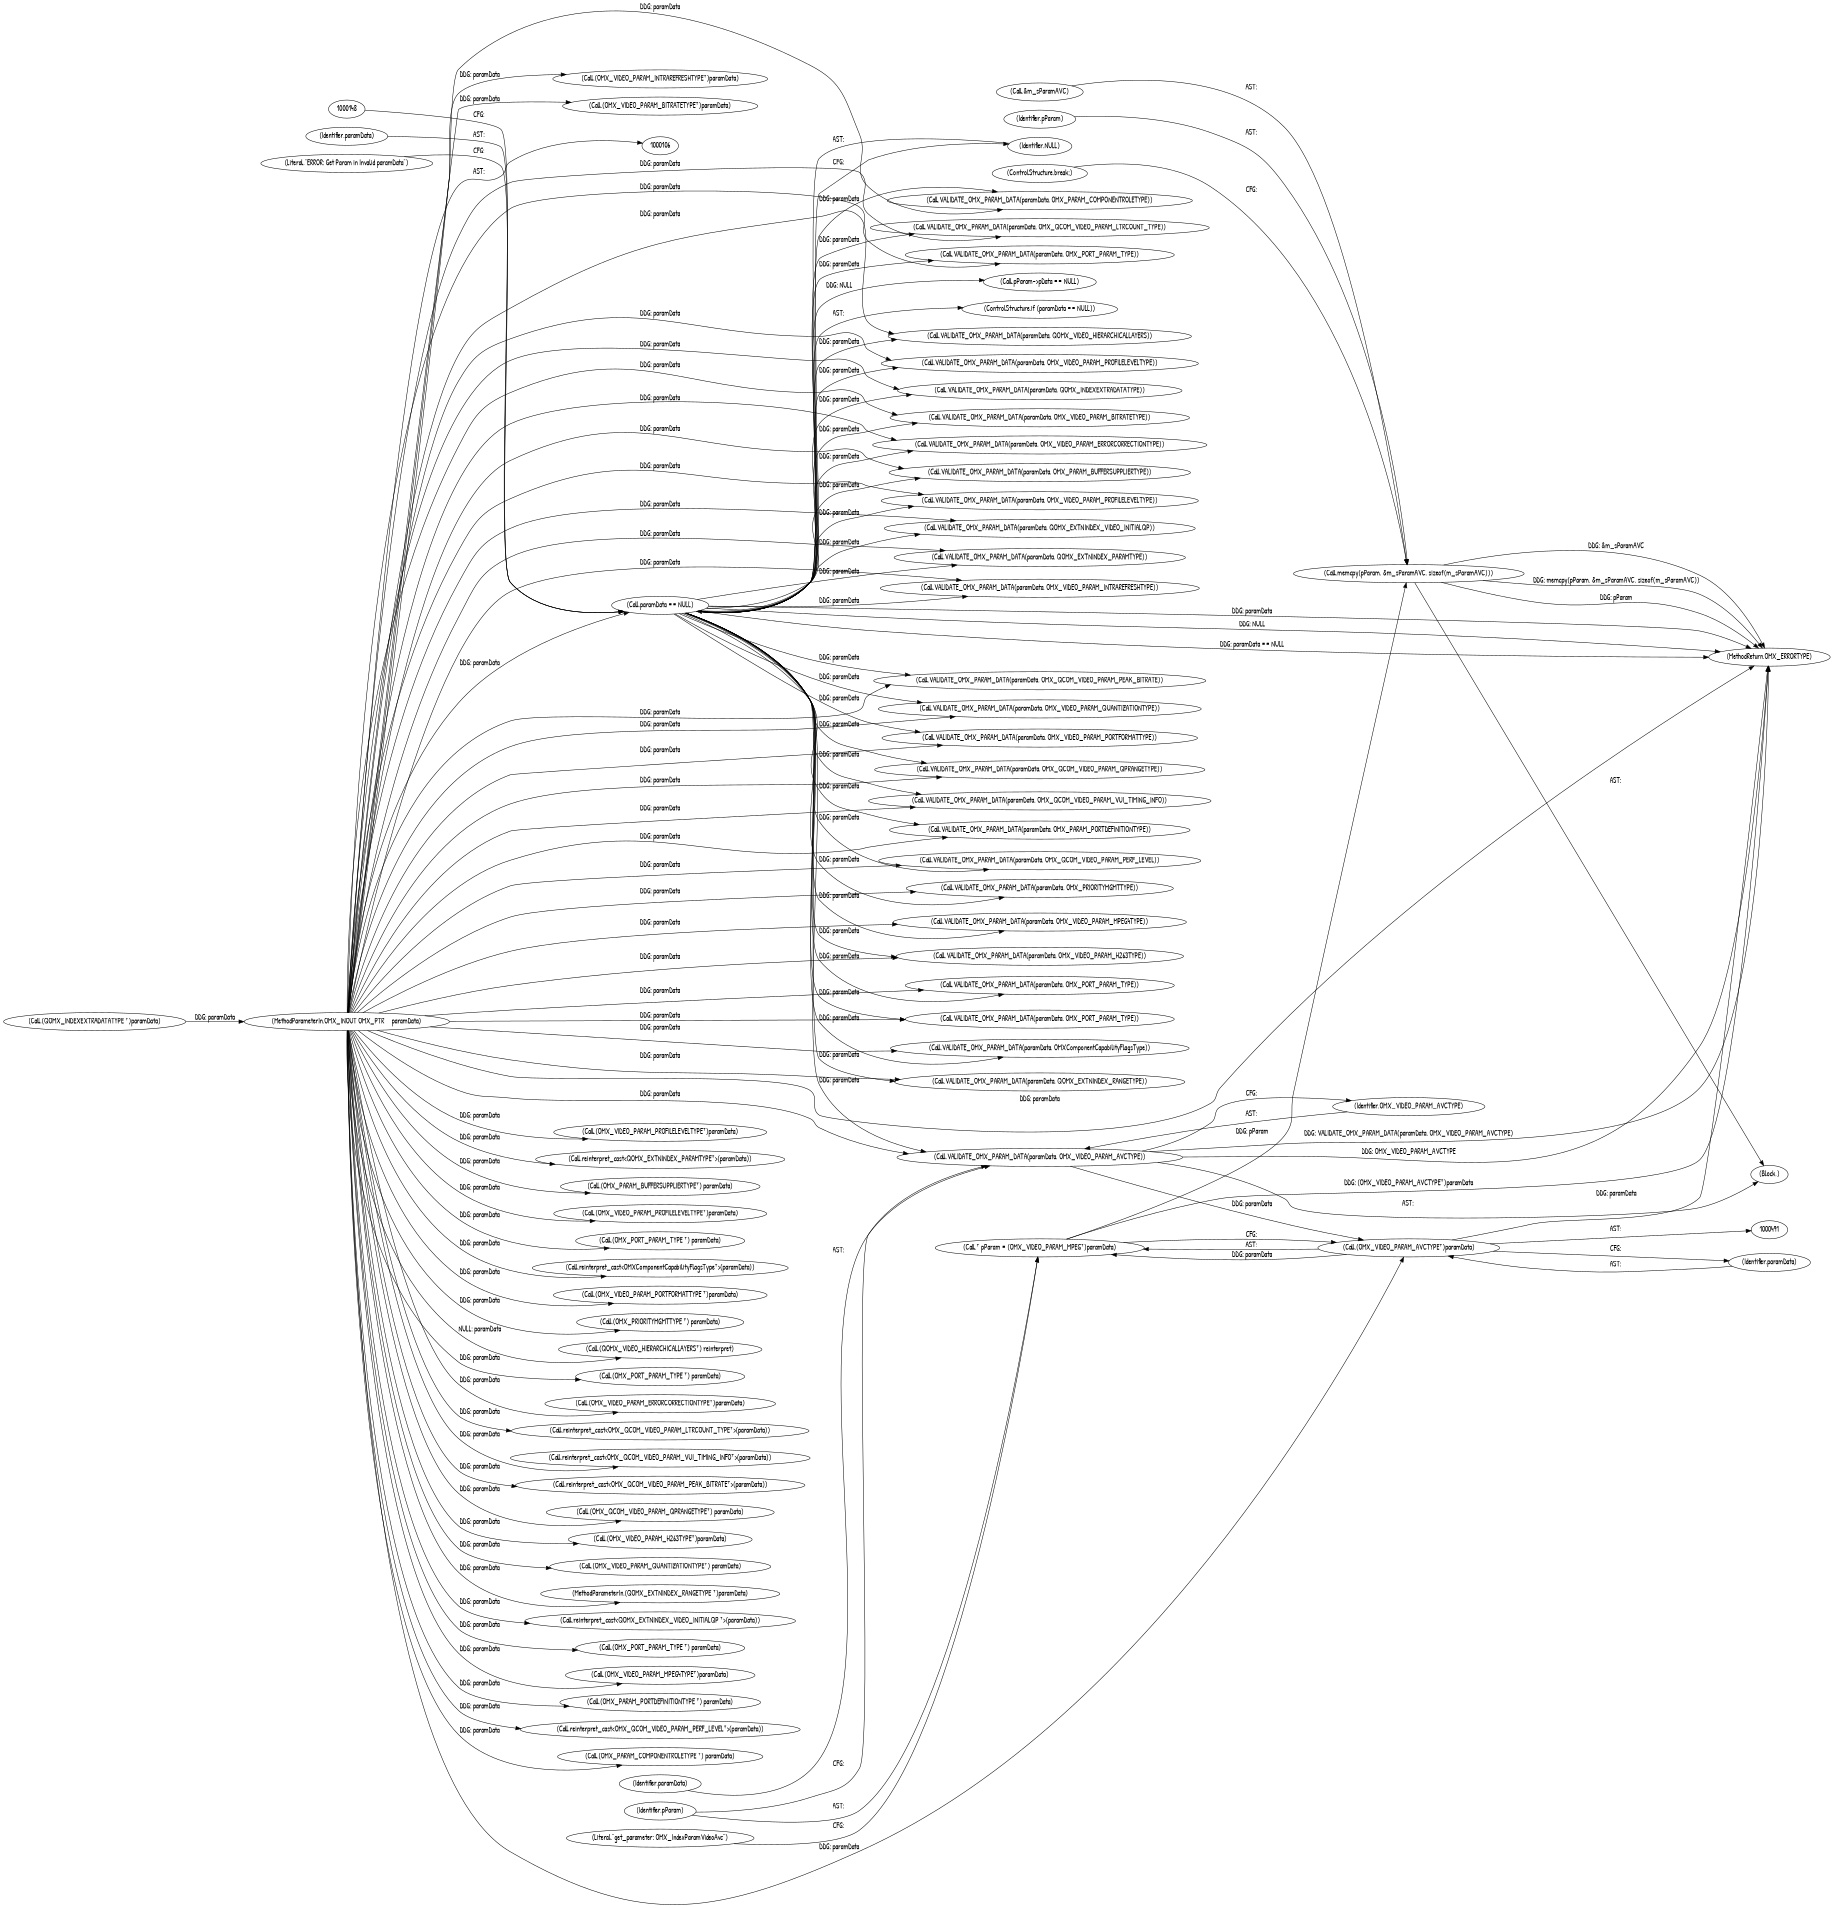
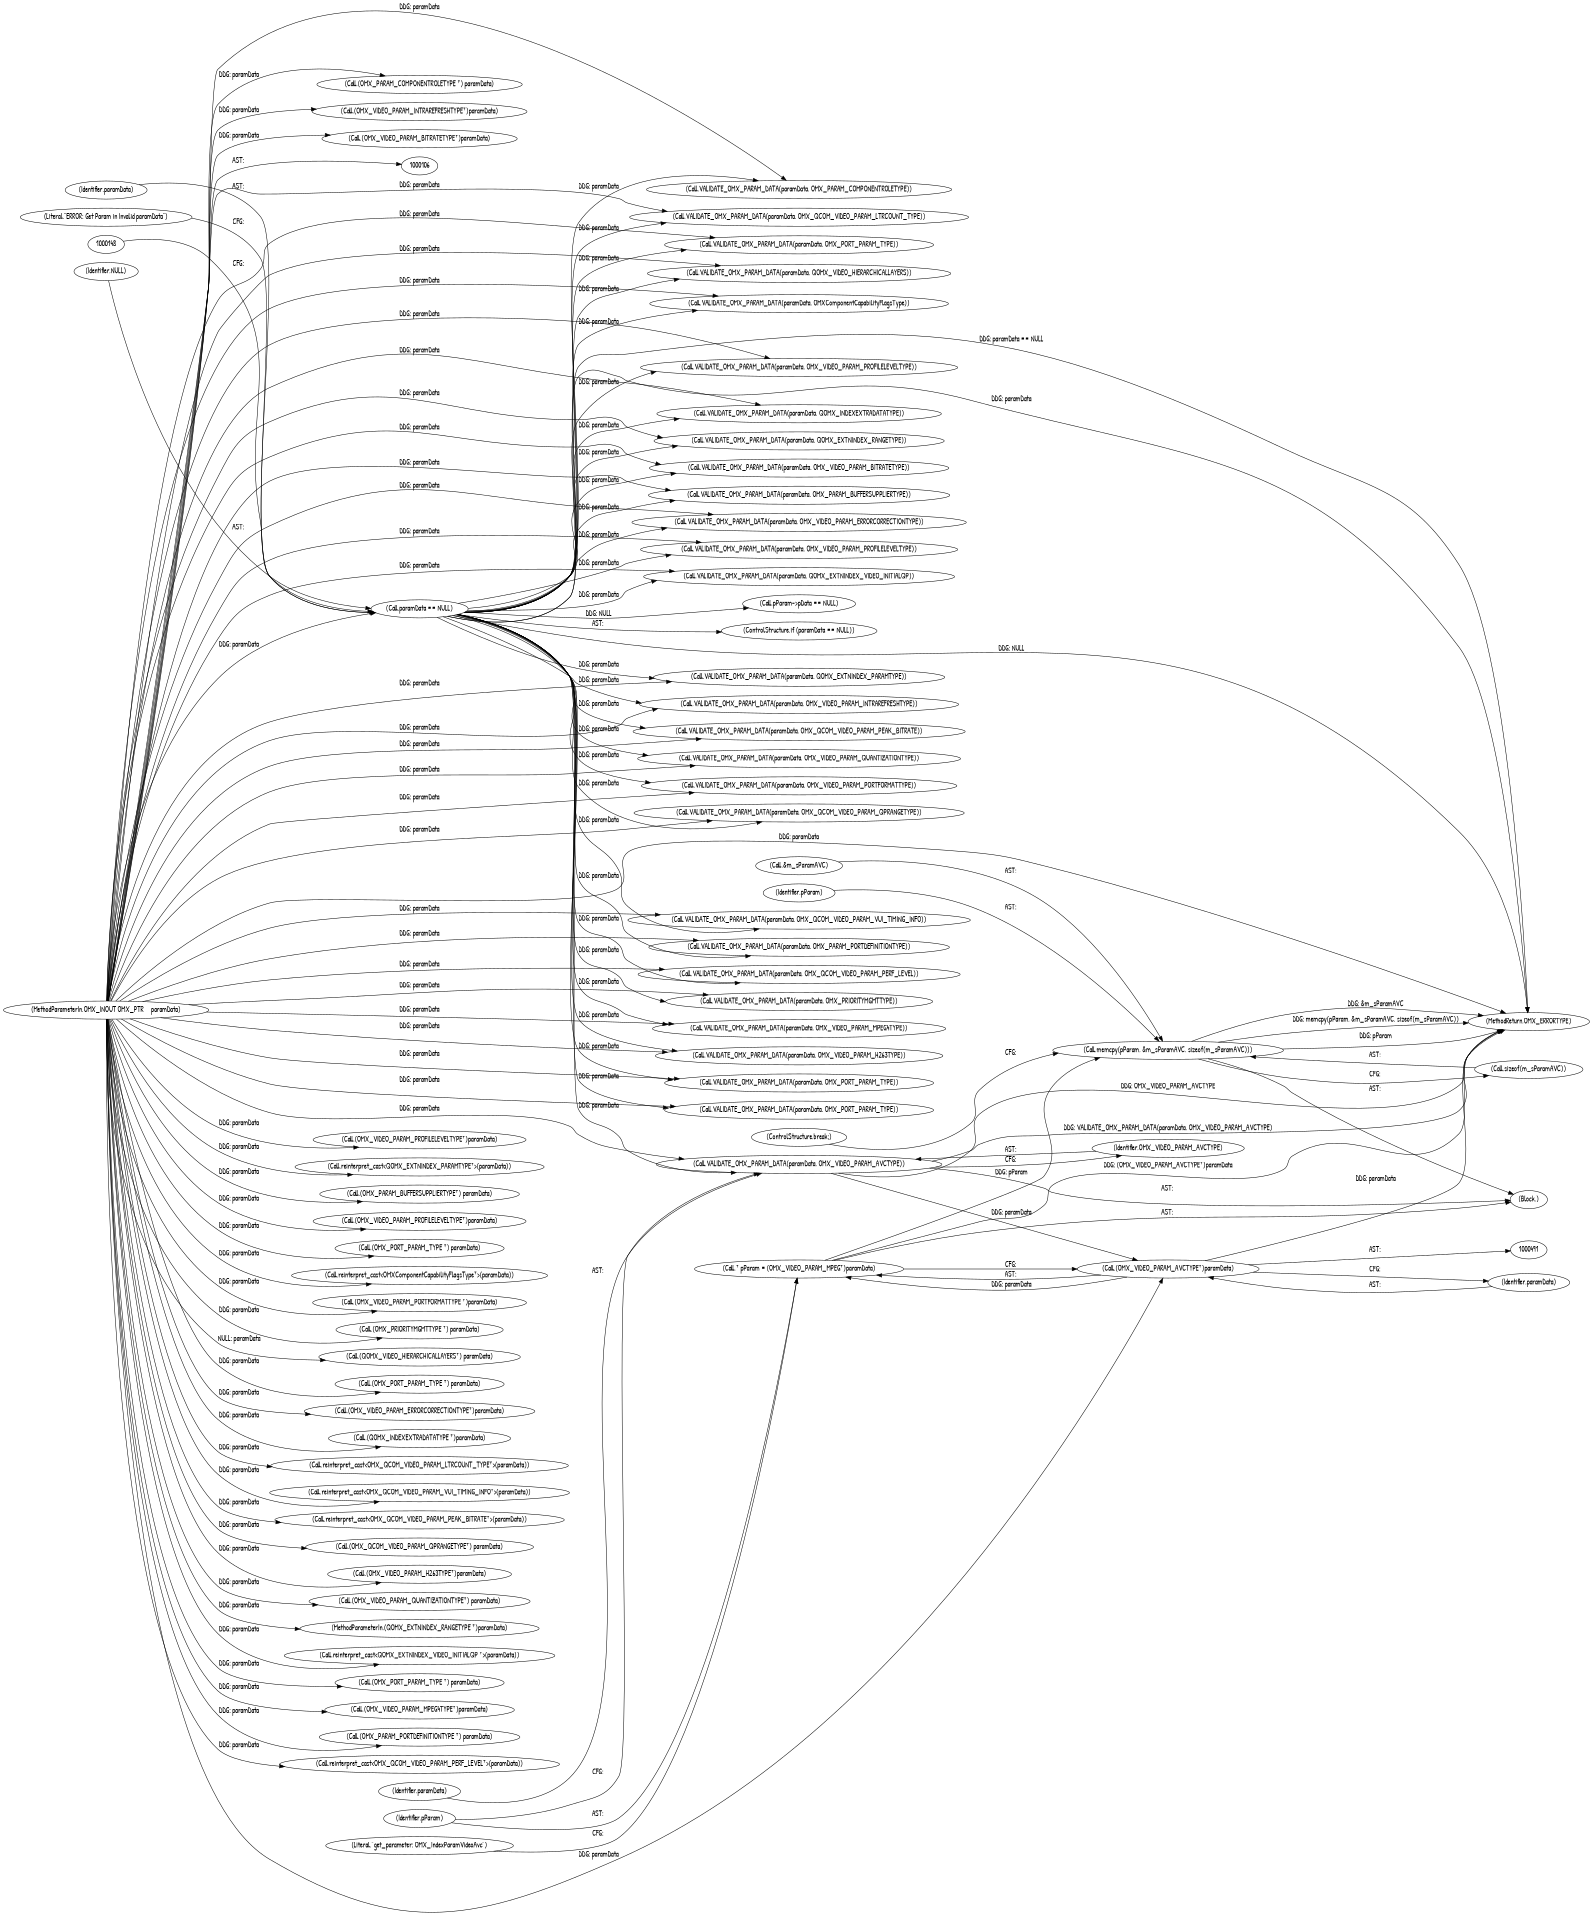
(816, 227) -> none
(212, 1022) -> (163, 1306)
none -> (1529, 1069)
none -> (1168, 1218)
(660, 1349) -> (420, 1357)
